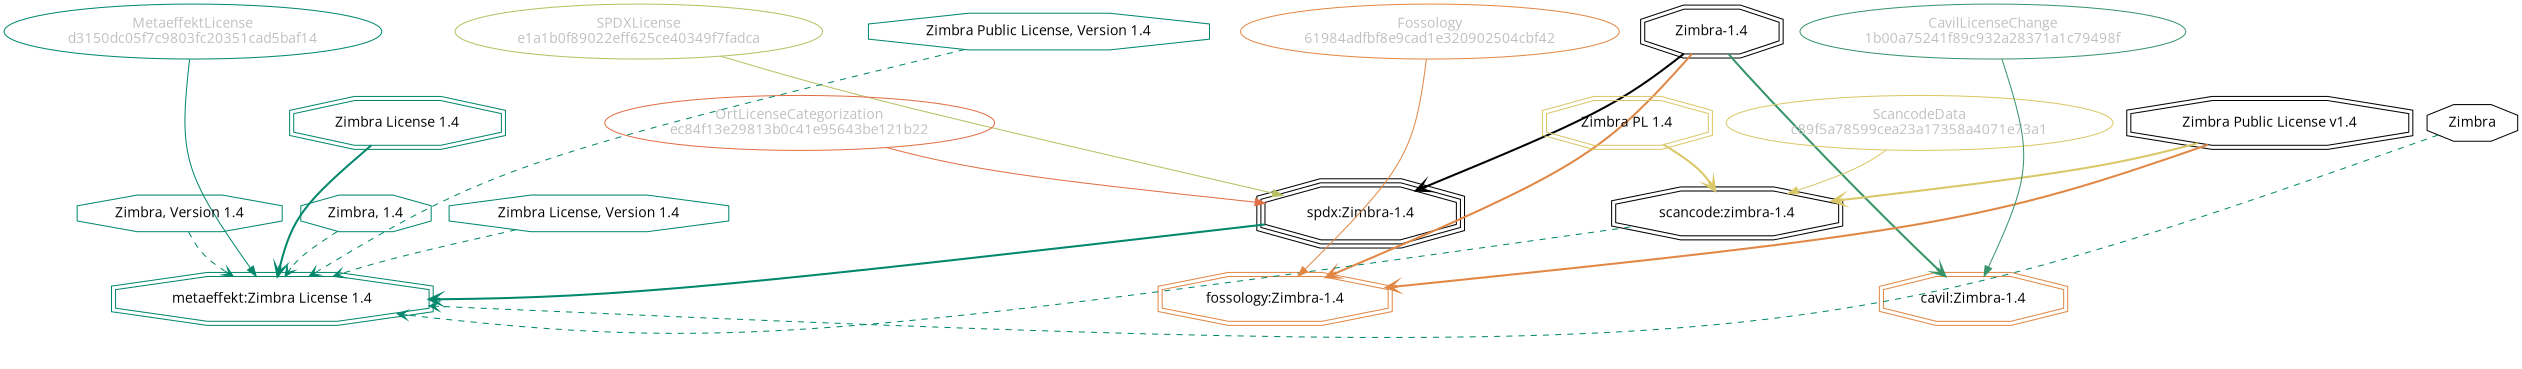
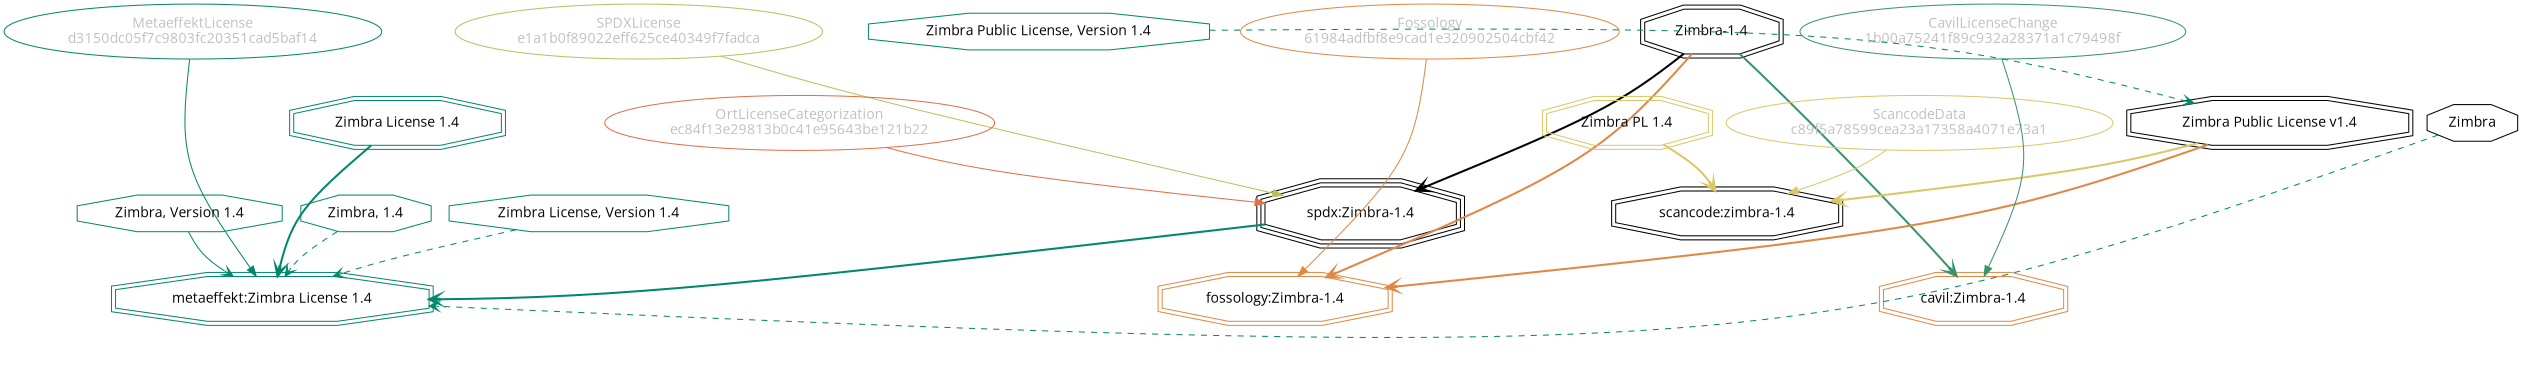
(632, 134) -> (1700, 32)
(1831, 163) -> (1846, 159)
(203, 254) -> (203, 254)
(1021, 308) -> none
